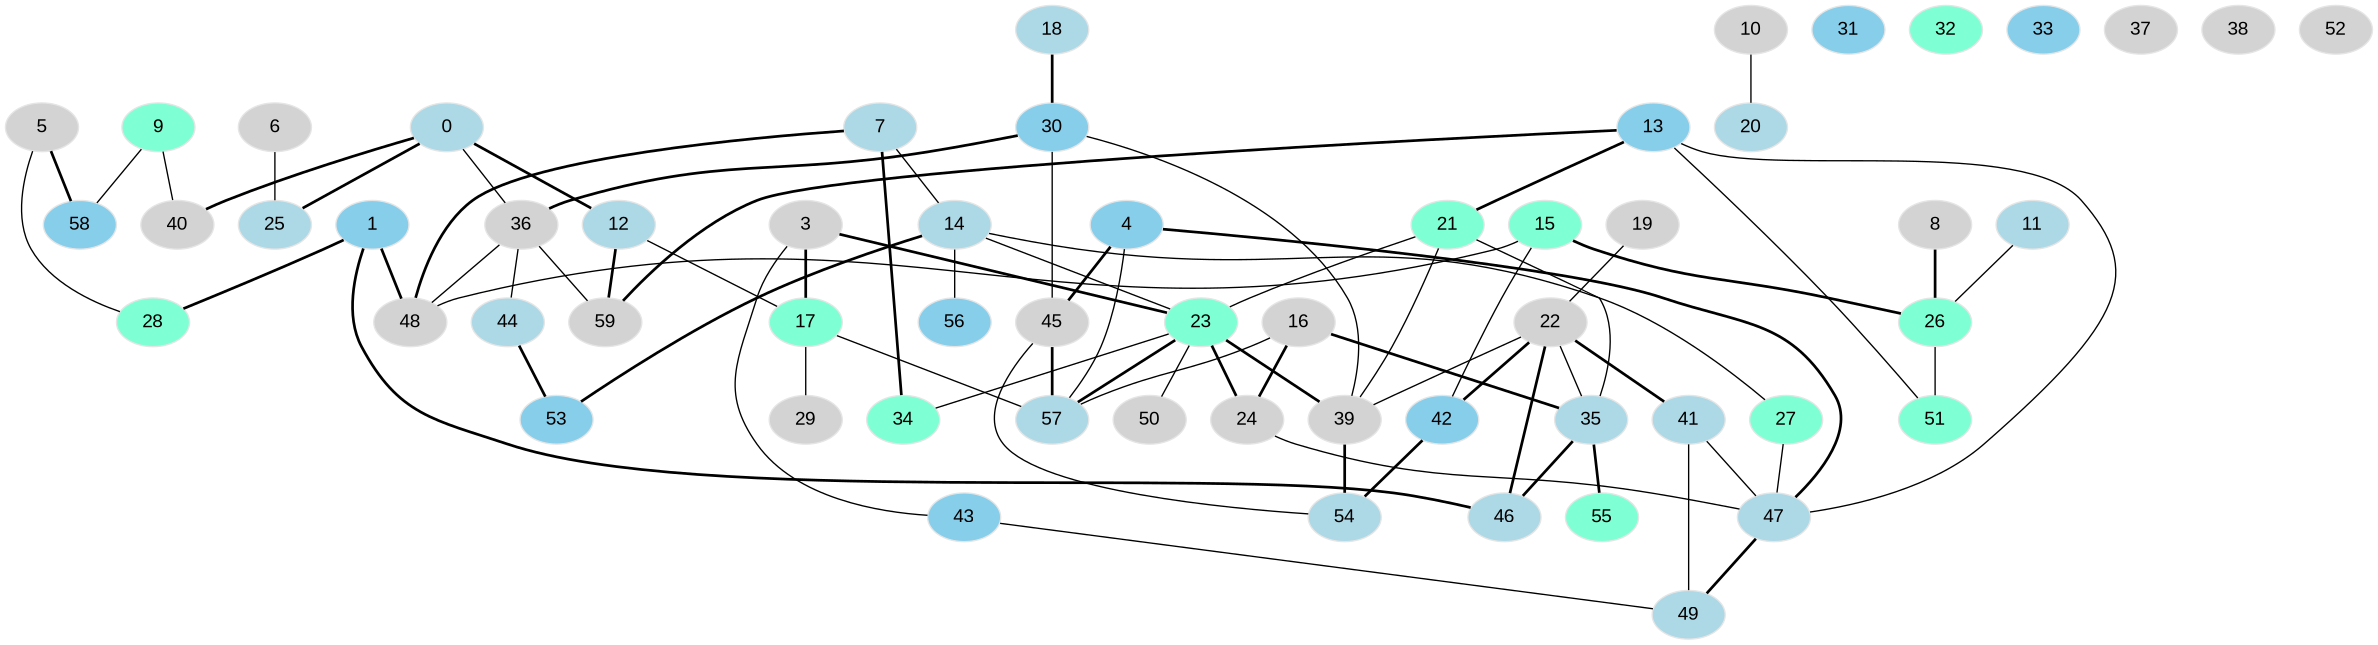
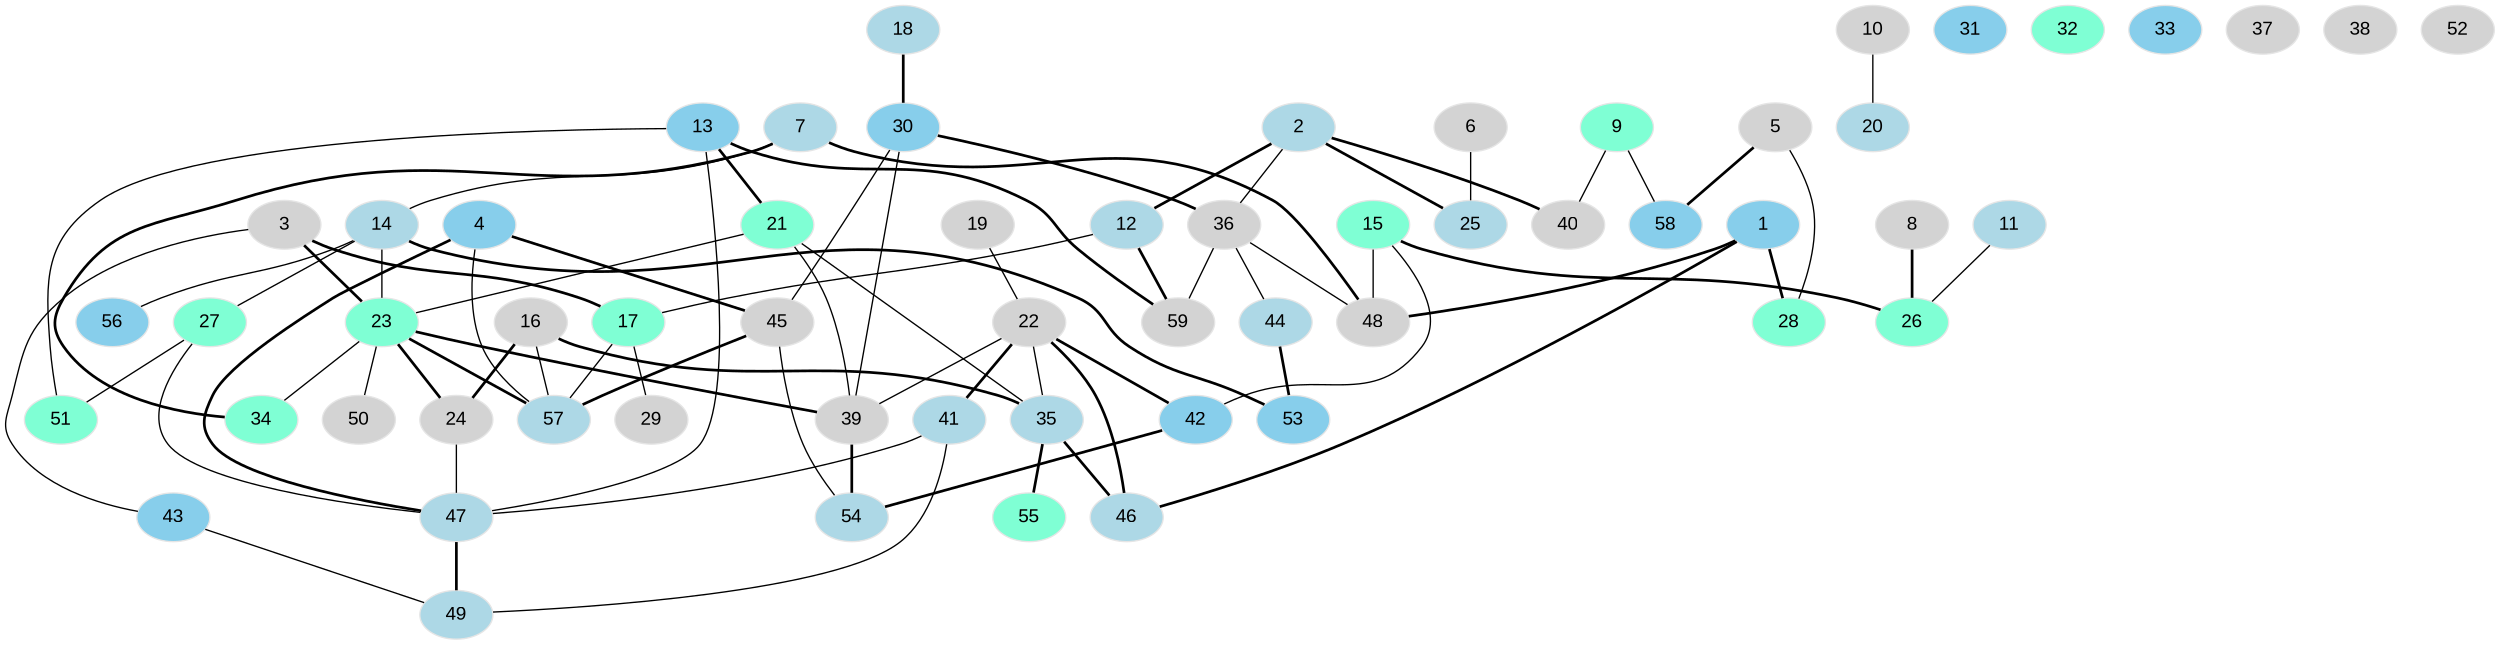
(447, 127) -> (1299, 127)
(1935, 371) -> (135, 371)
